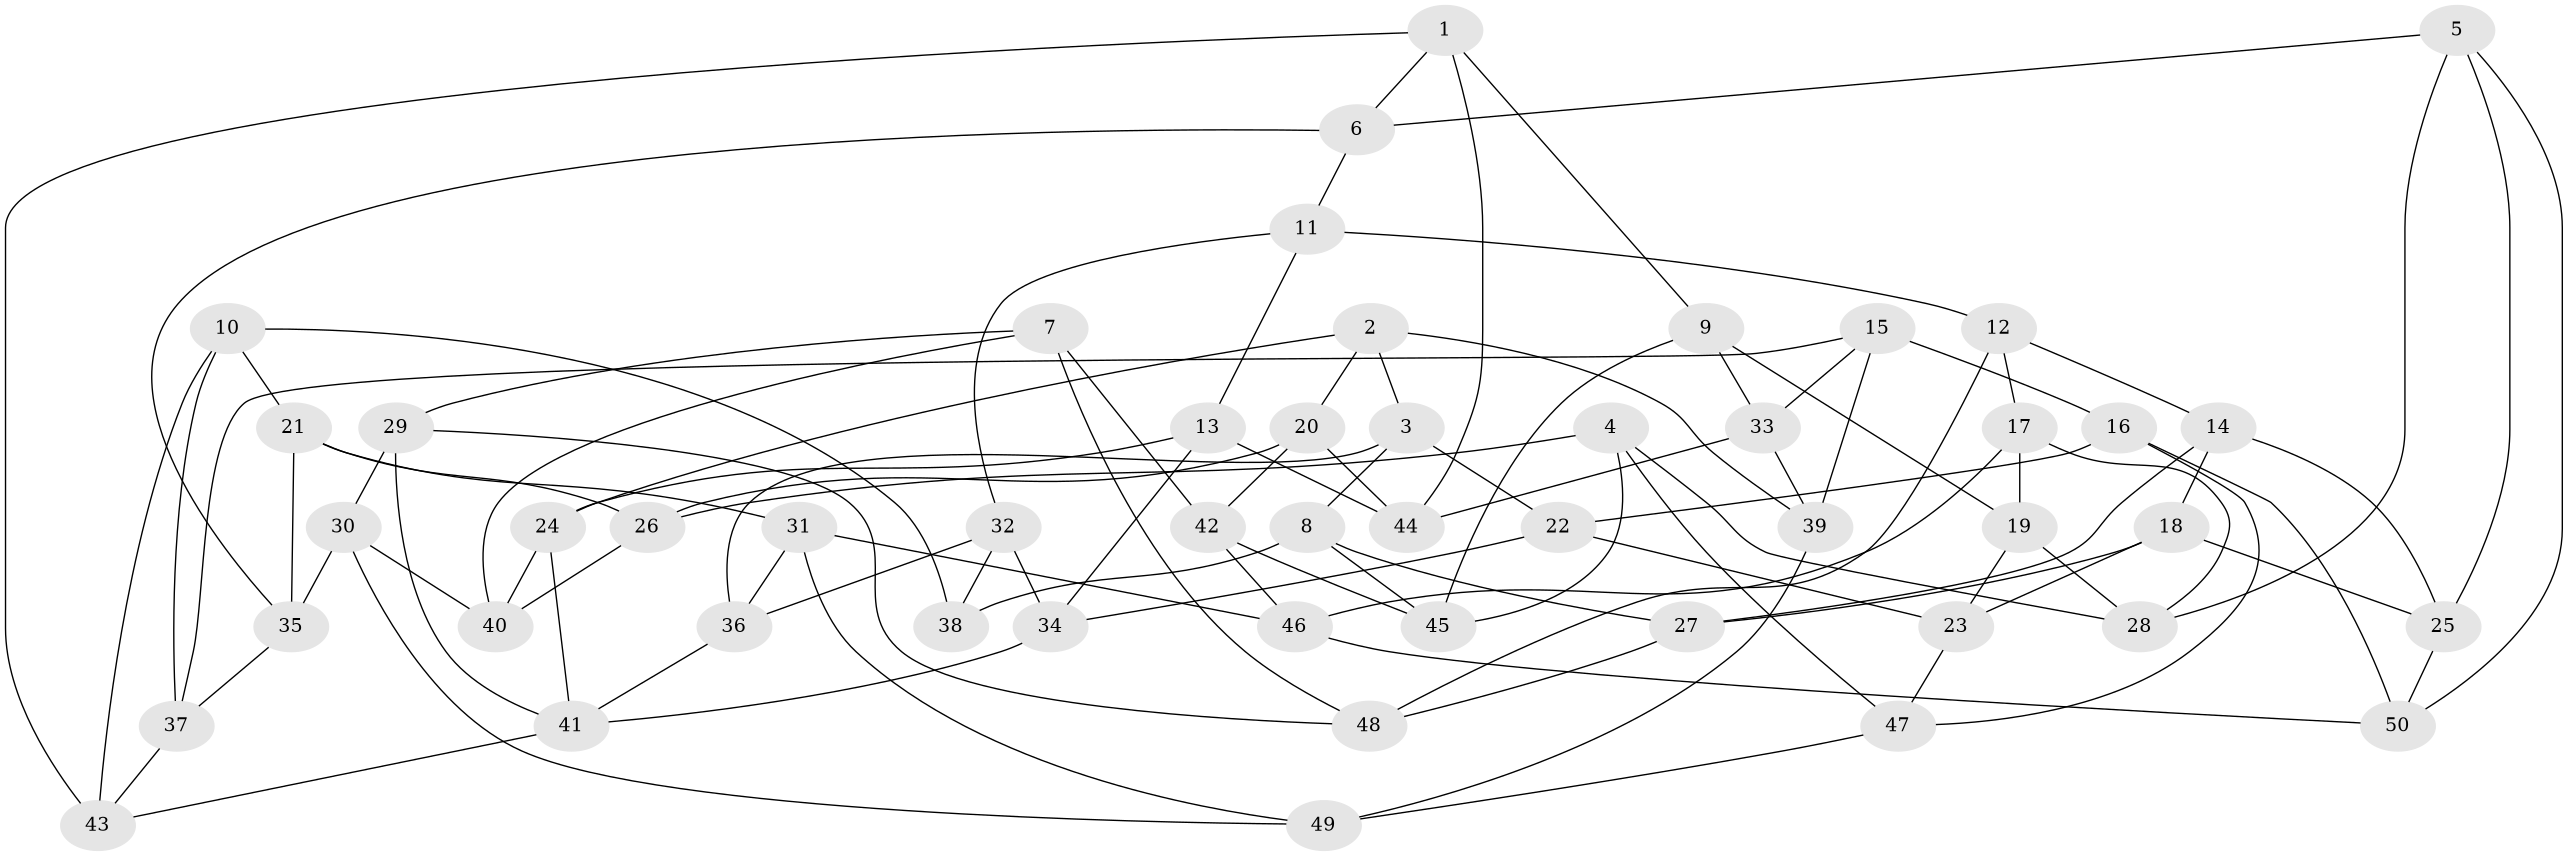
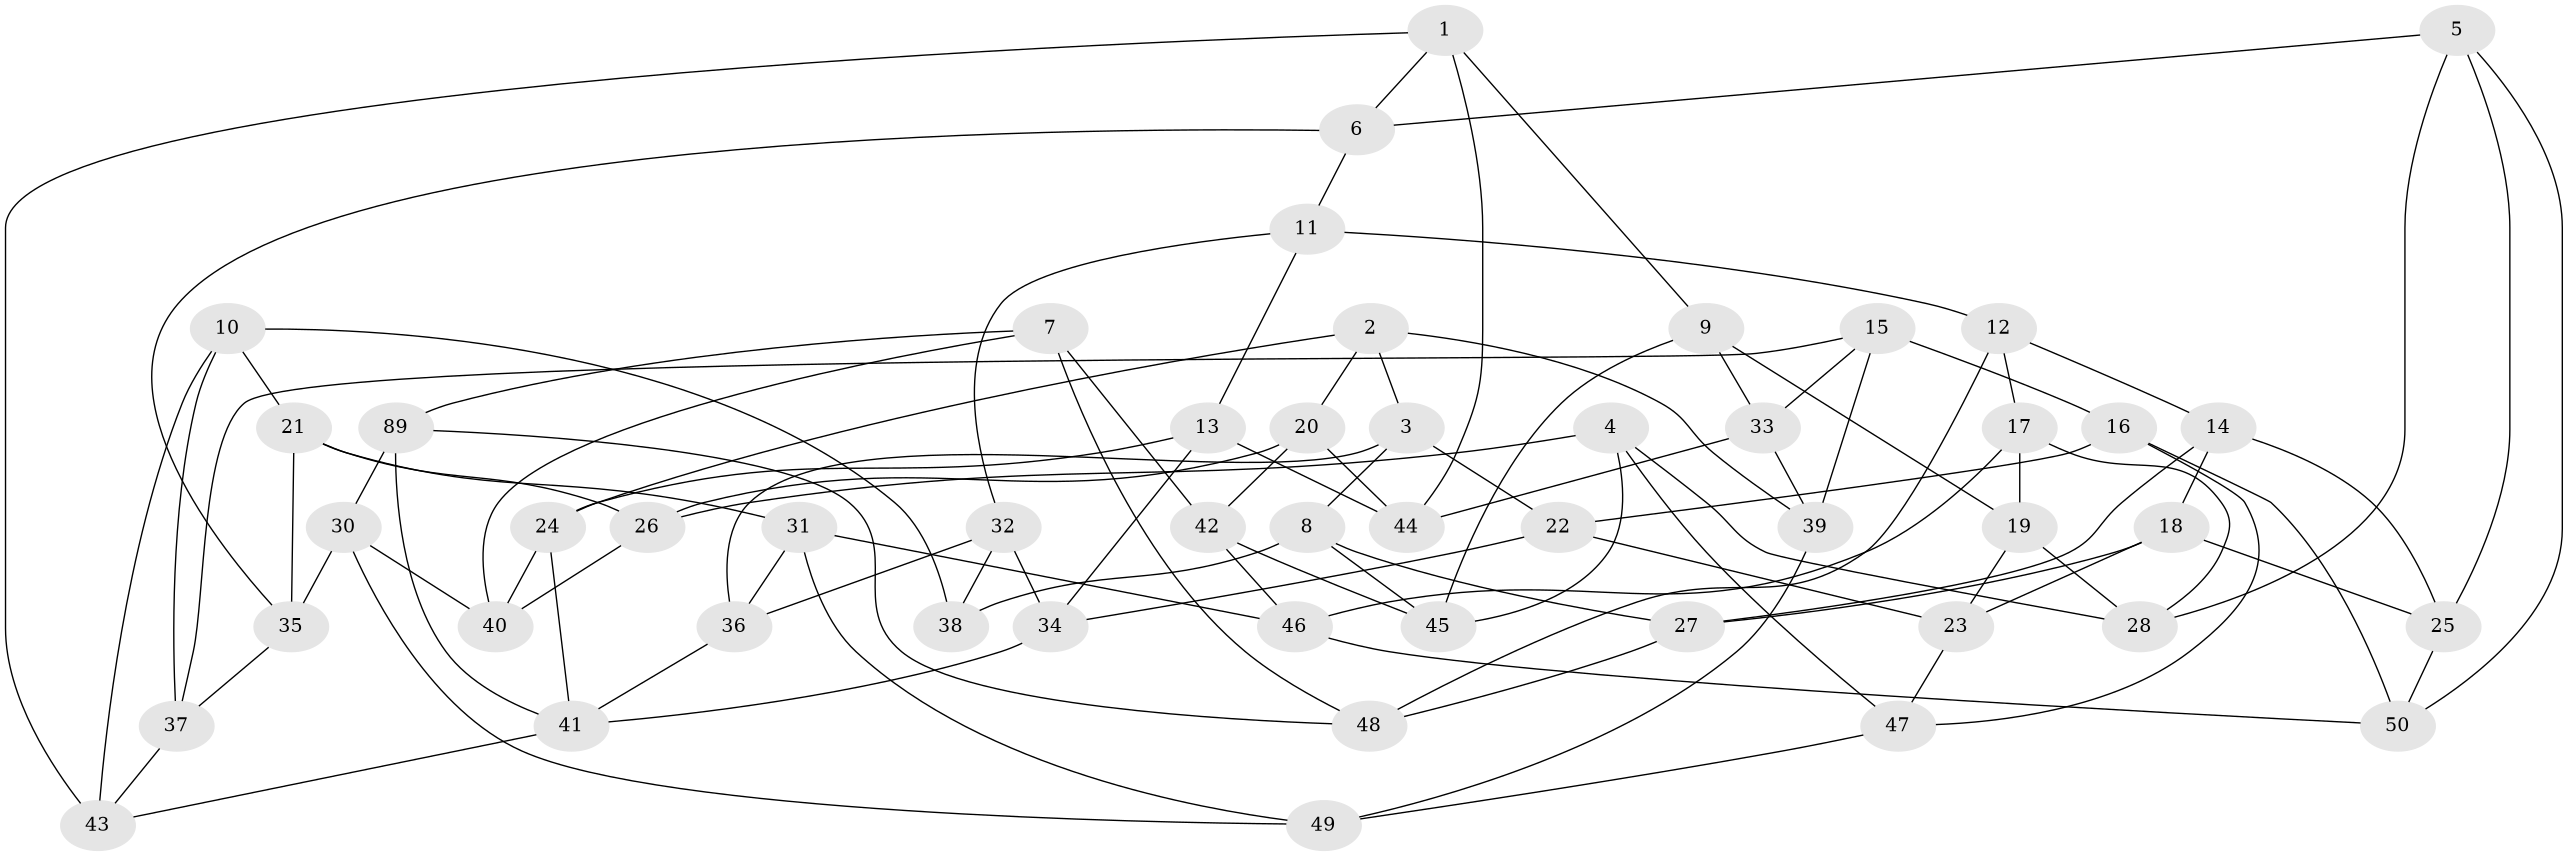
(396, 428) -> (396, 428)
